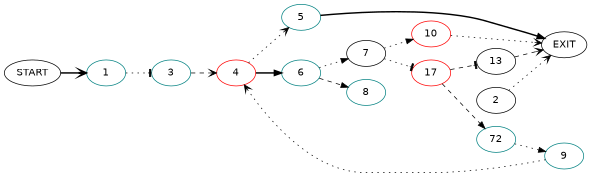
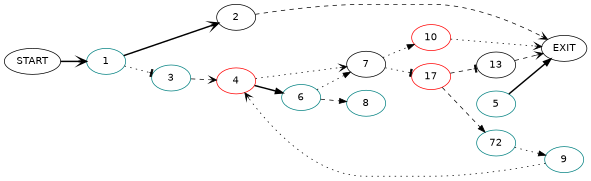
none -> (168, 41)
(266, 47) -> (298, 73)
(527, 75) -> (401, 4)
